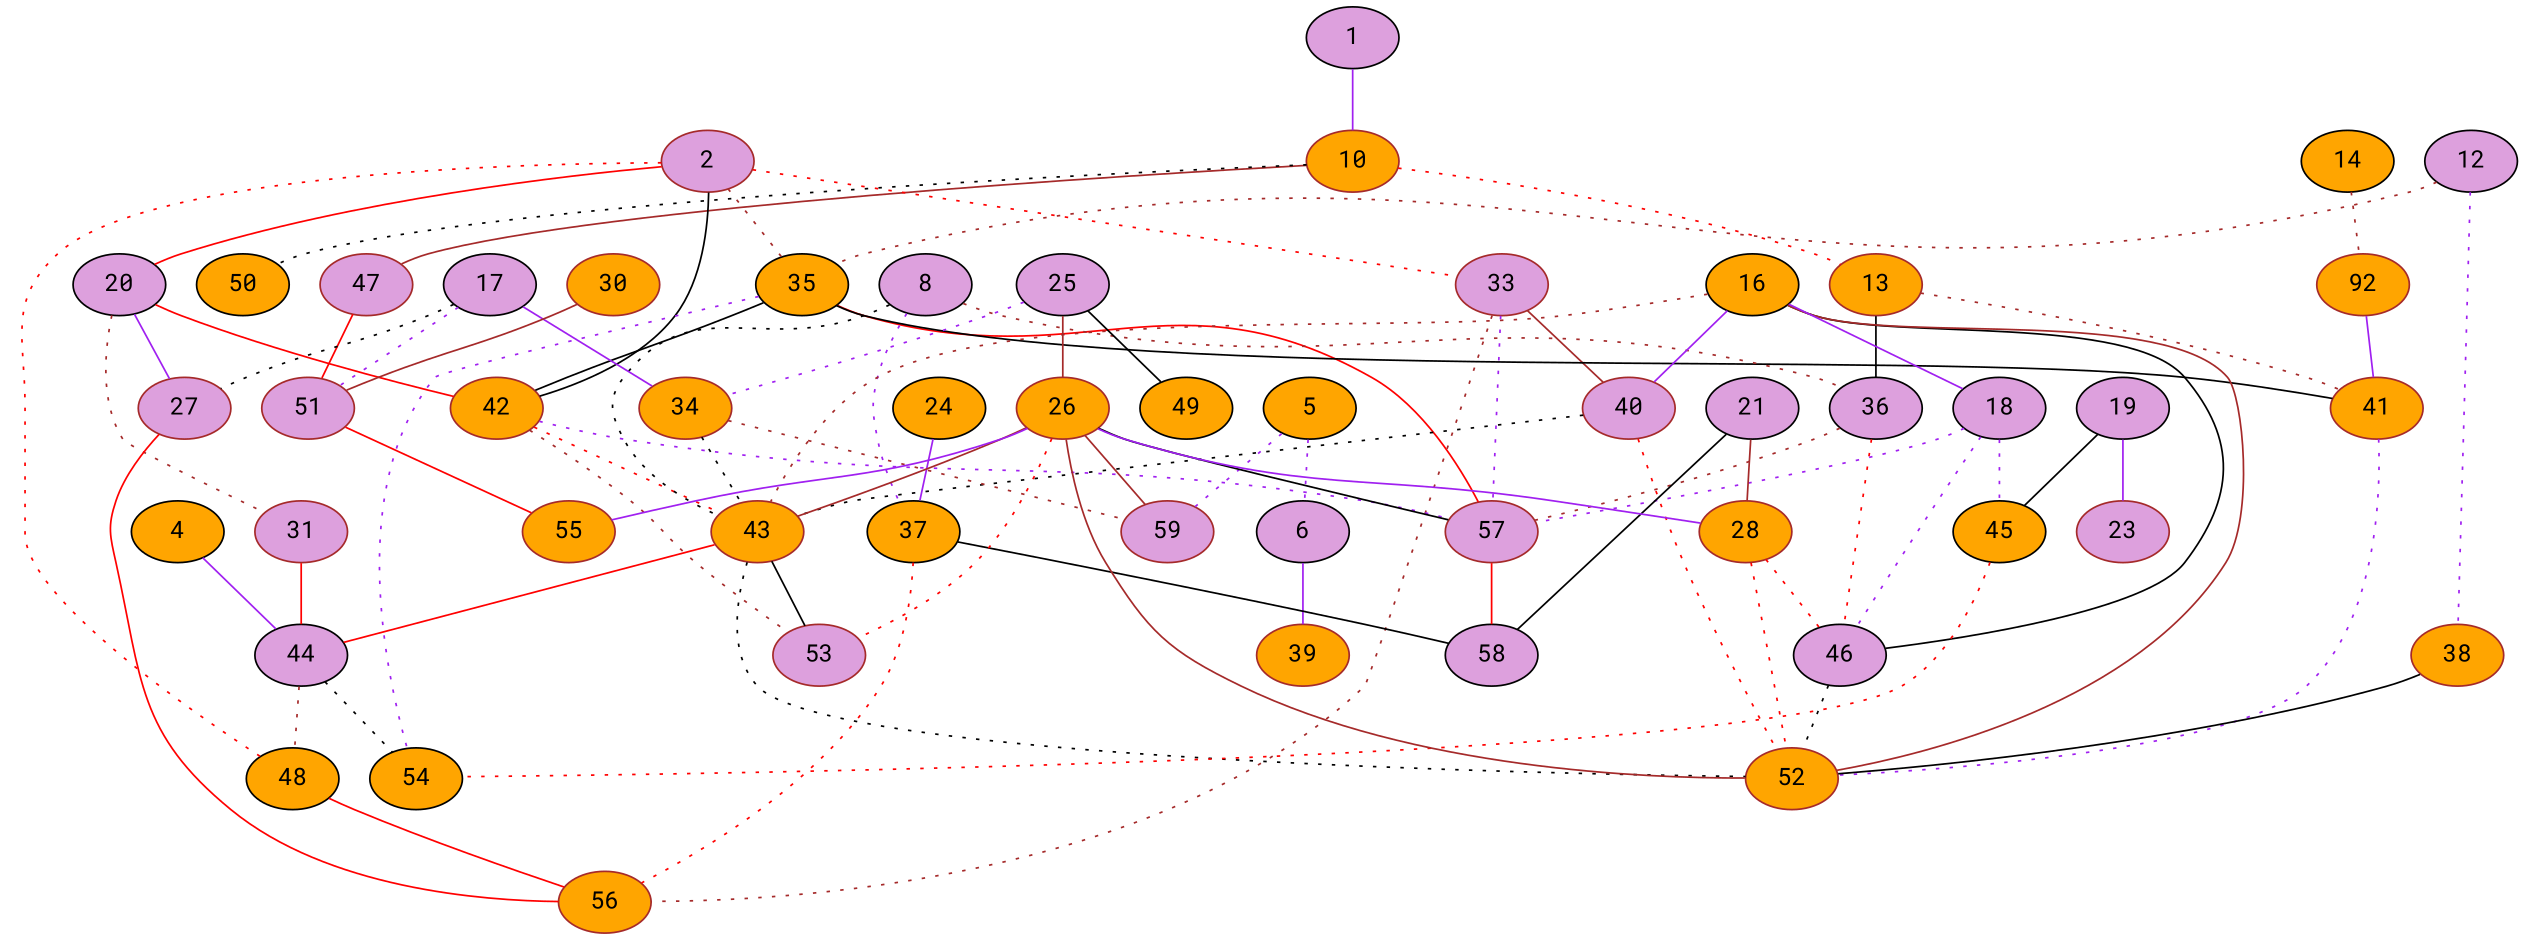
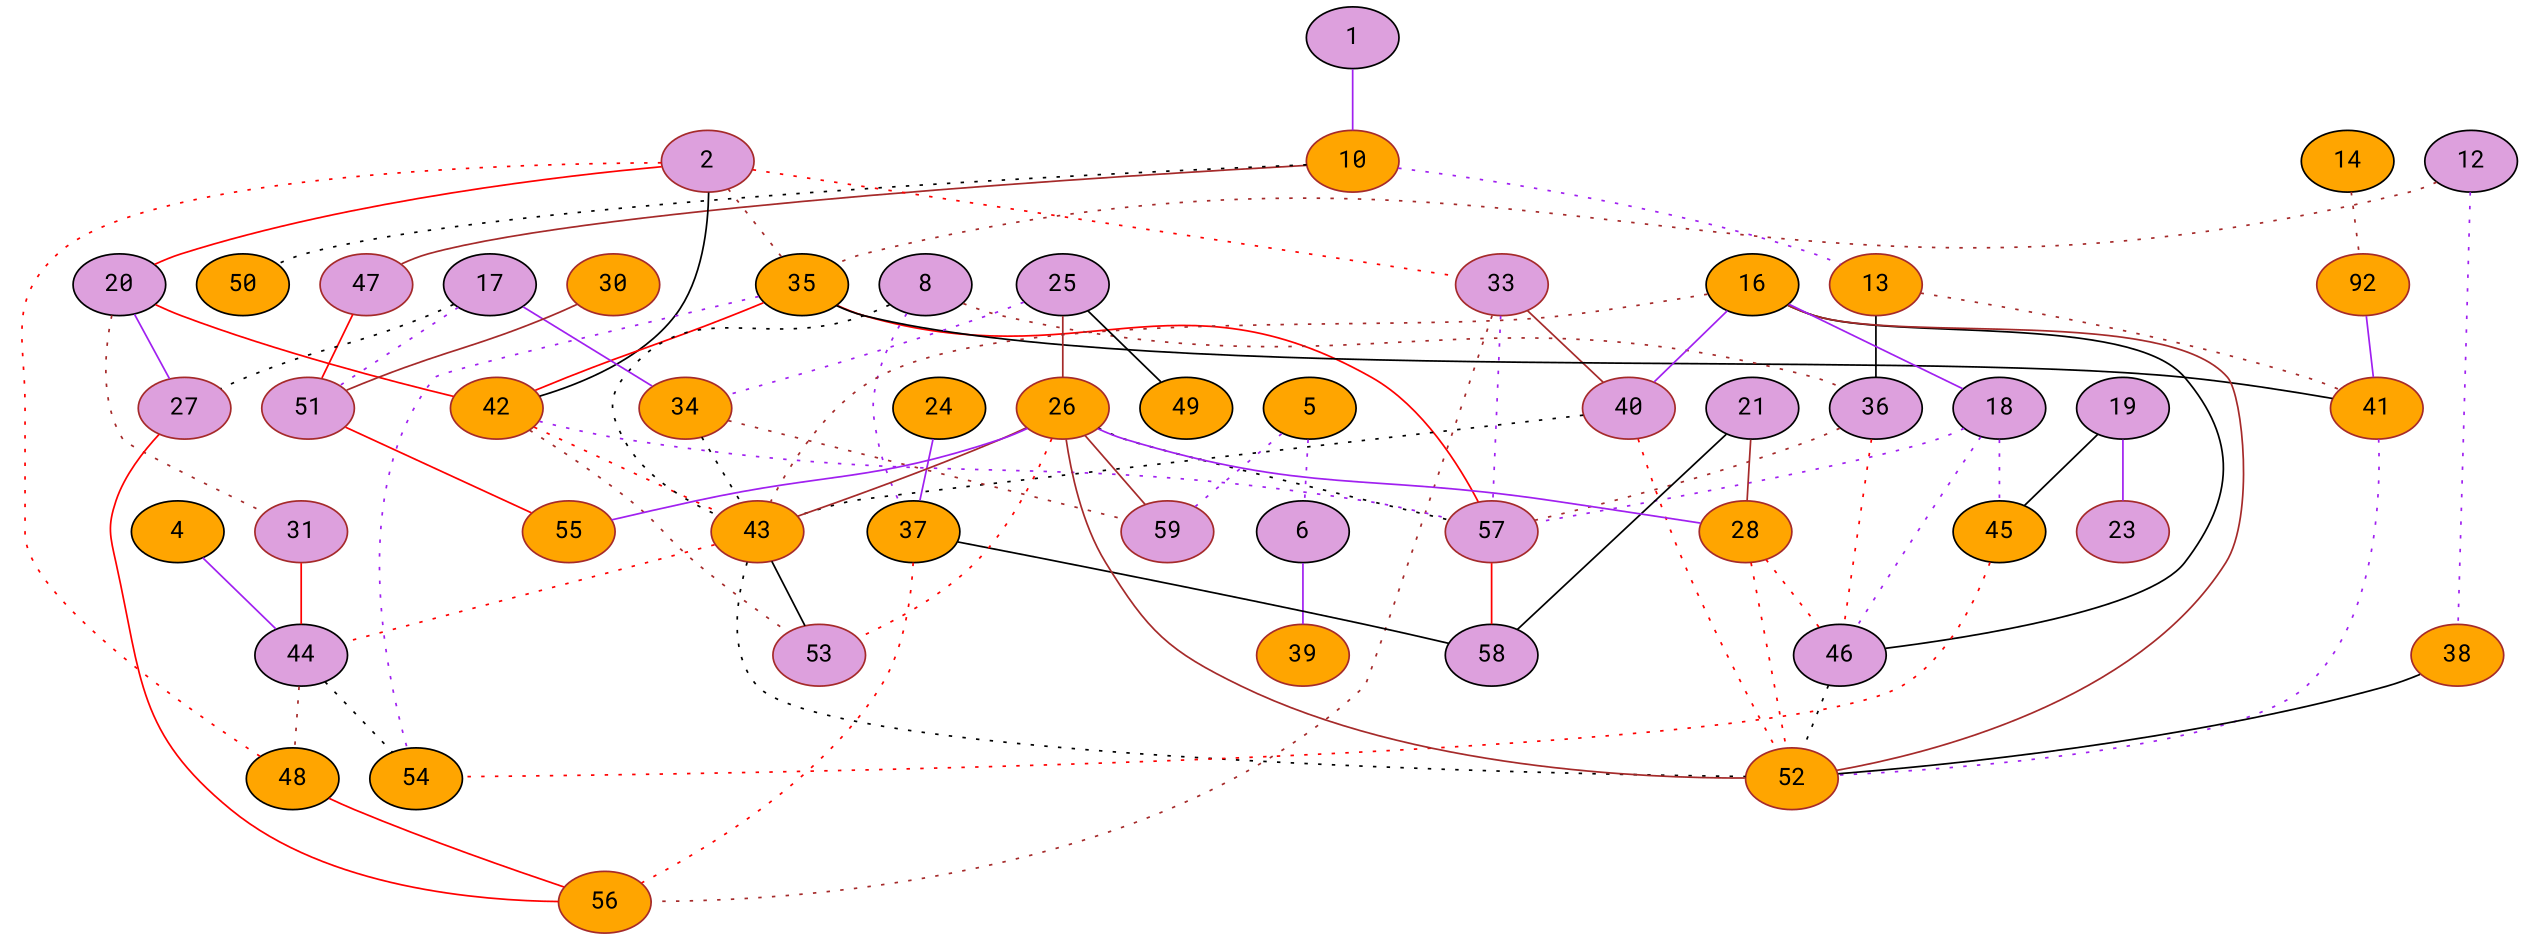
(1622, 205) -> (1622, 205)
(649, 346) -> (649, 346)
(1272, 478) -> (1272, 478)
(529, 594) -> (529, 594)
